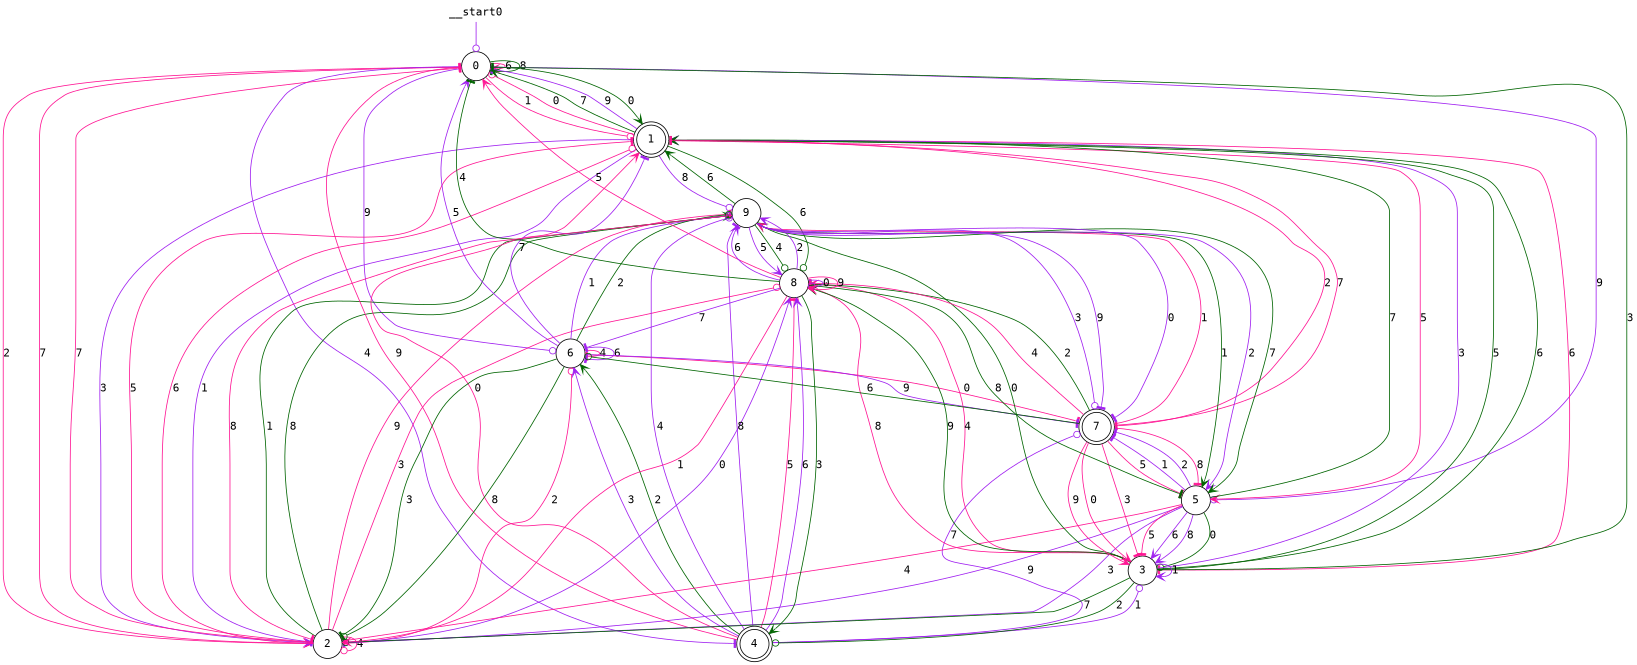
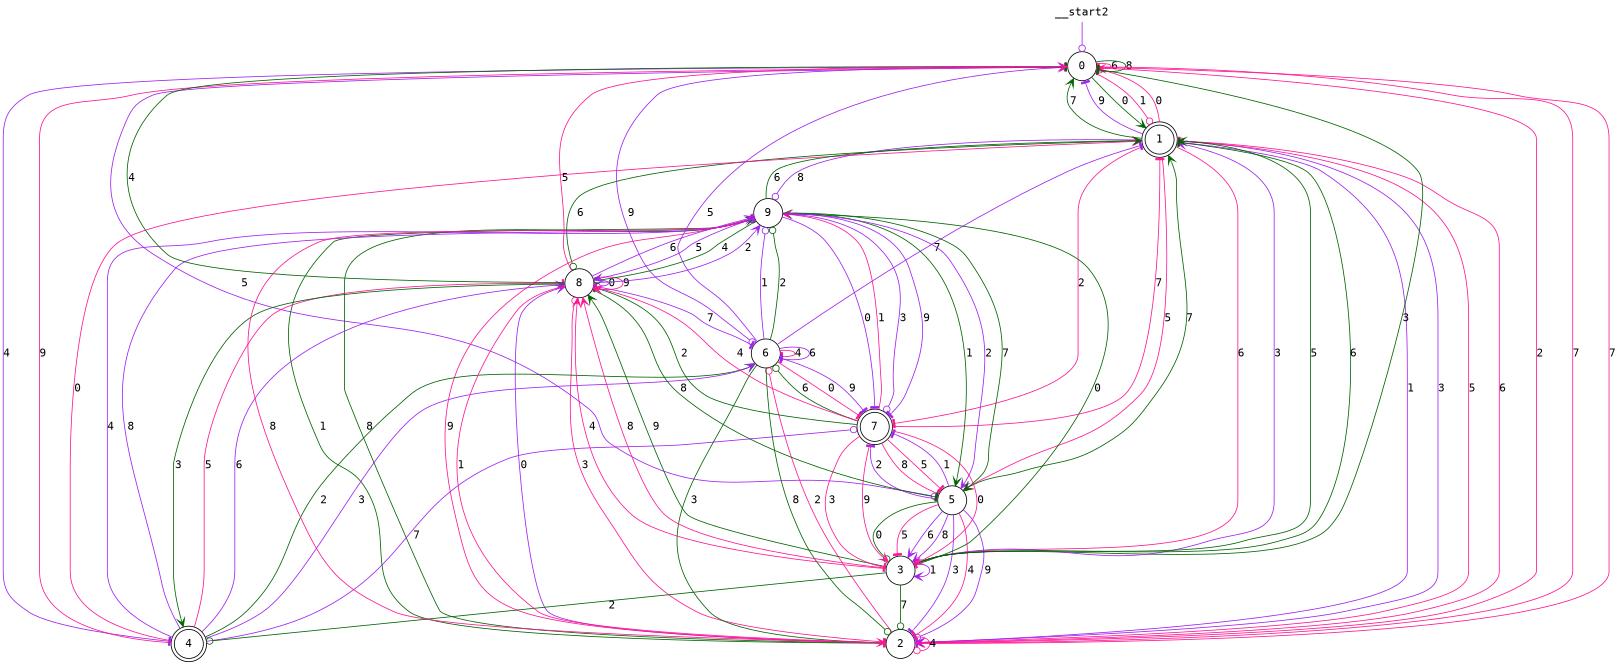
(476, 13) -> (1082, 13)
(1600, 283) -> (245, 283)
(962, 634) -> none
